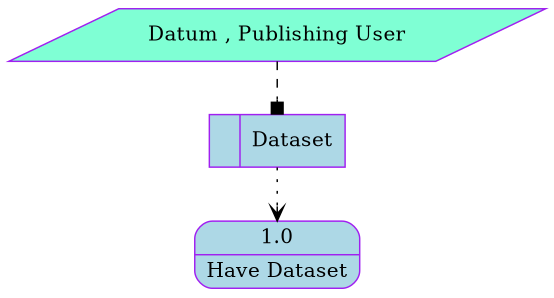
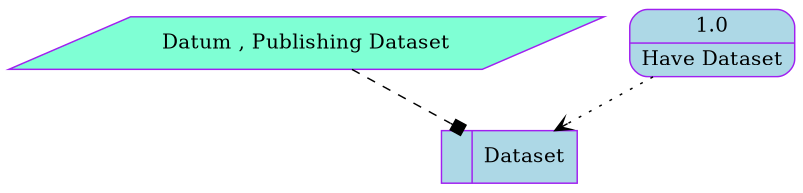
(277, 35) -> (306, 43)
(277, 187) -> (610, 100)
